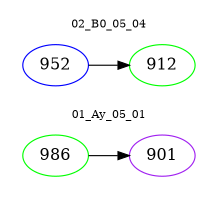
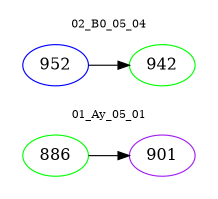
(162, 65) -> (162, 65)
(56, 156) -> (56, 156)
